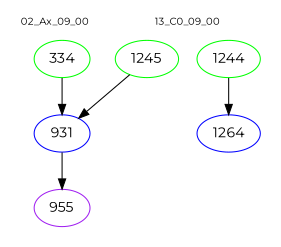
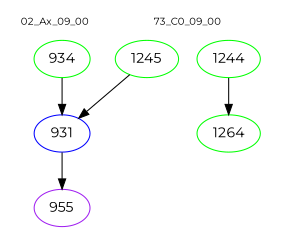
(188, 22) -> (188, 22)
(62, 59) -> (62, 59)
(229, 133) -> (229, 133)
